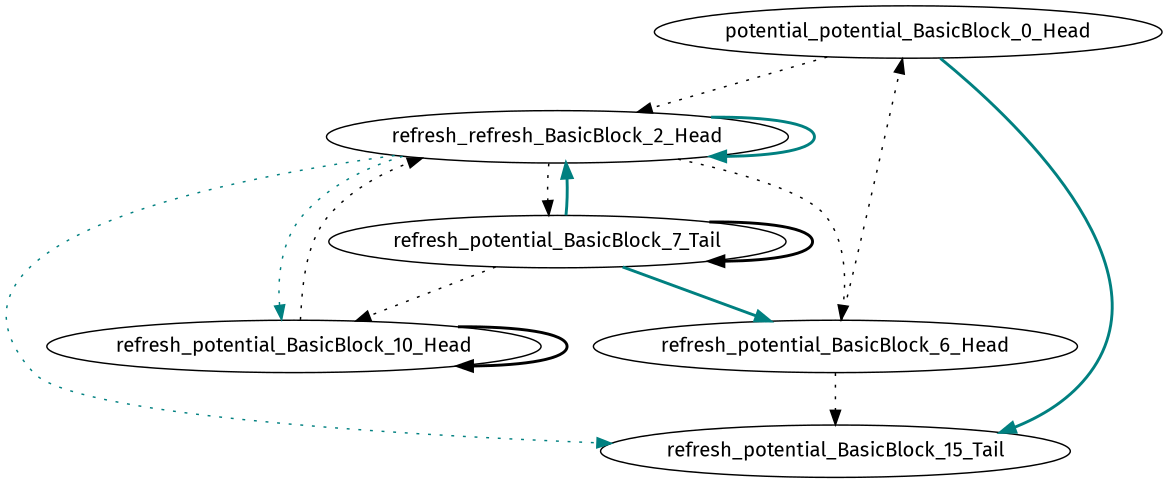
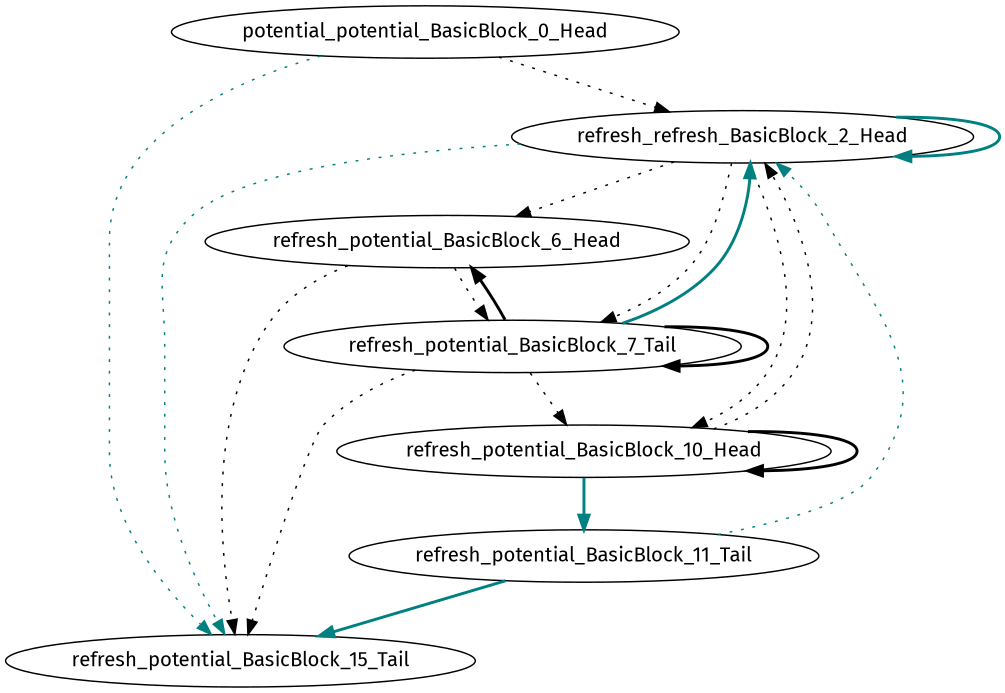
(871, 197) -> (467, 288)
(311, 207) -> (786, 307)
(1094, 237) -> (109, 296)
(689, 291) -> (493, 300)
none -> (302, 471)
none -> (584, 556)
